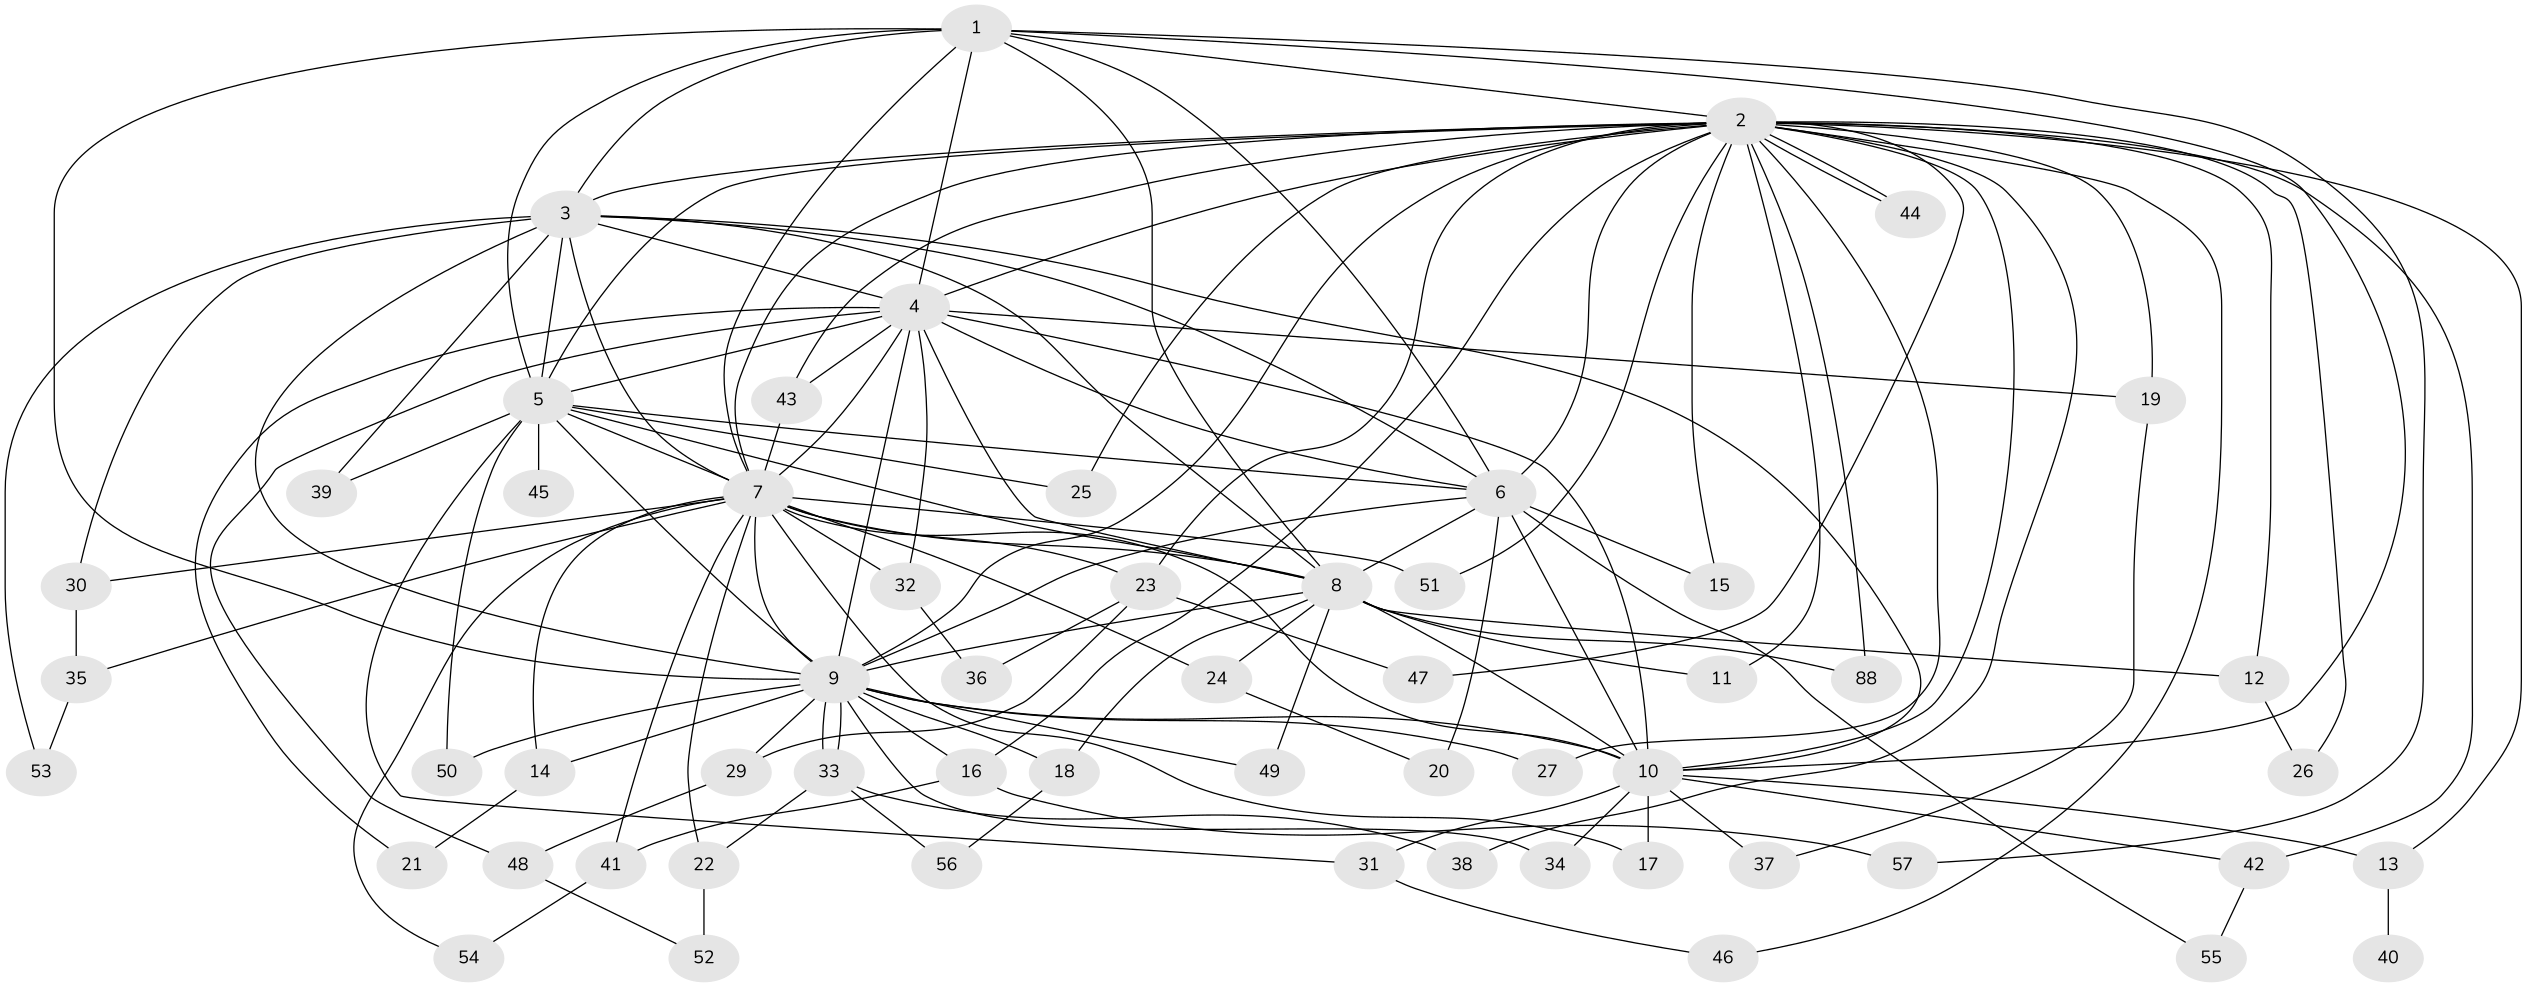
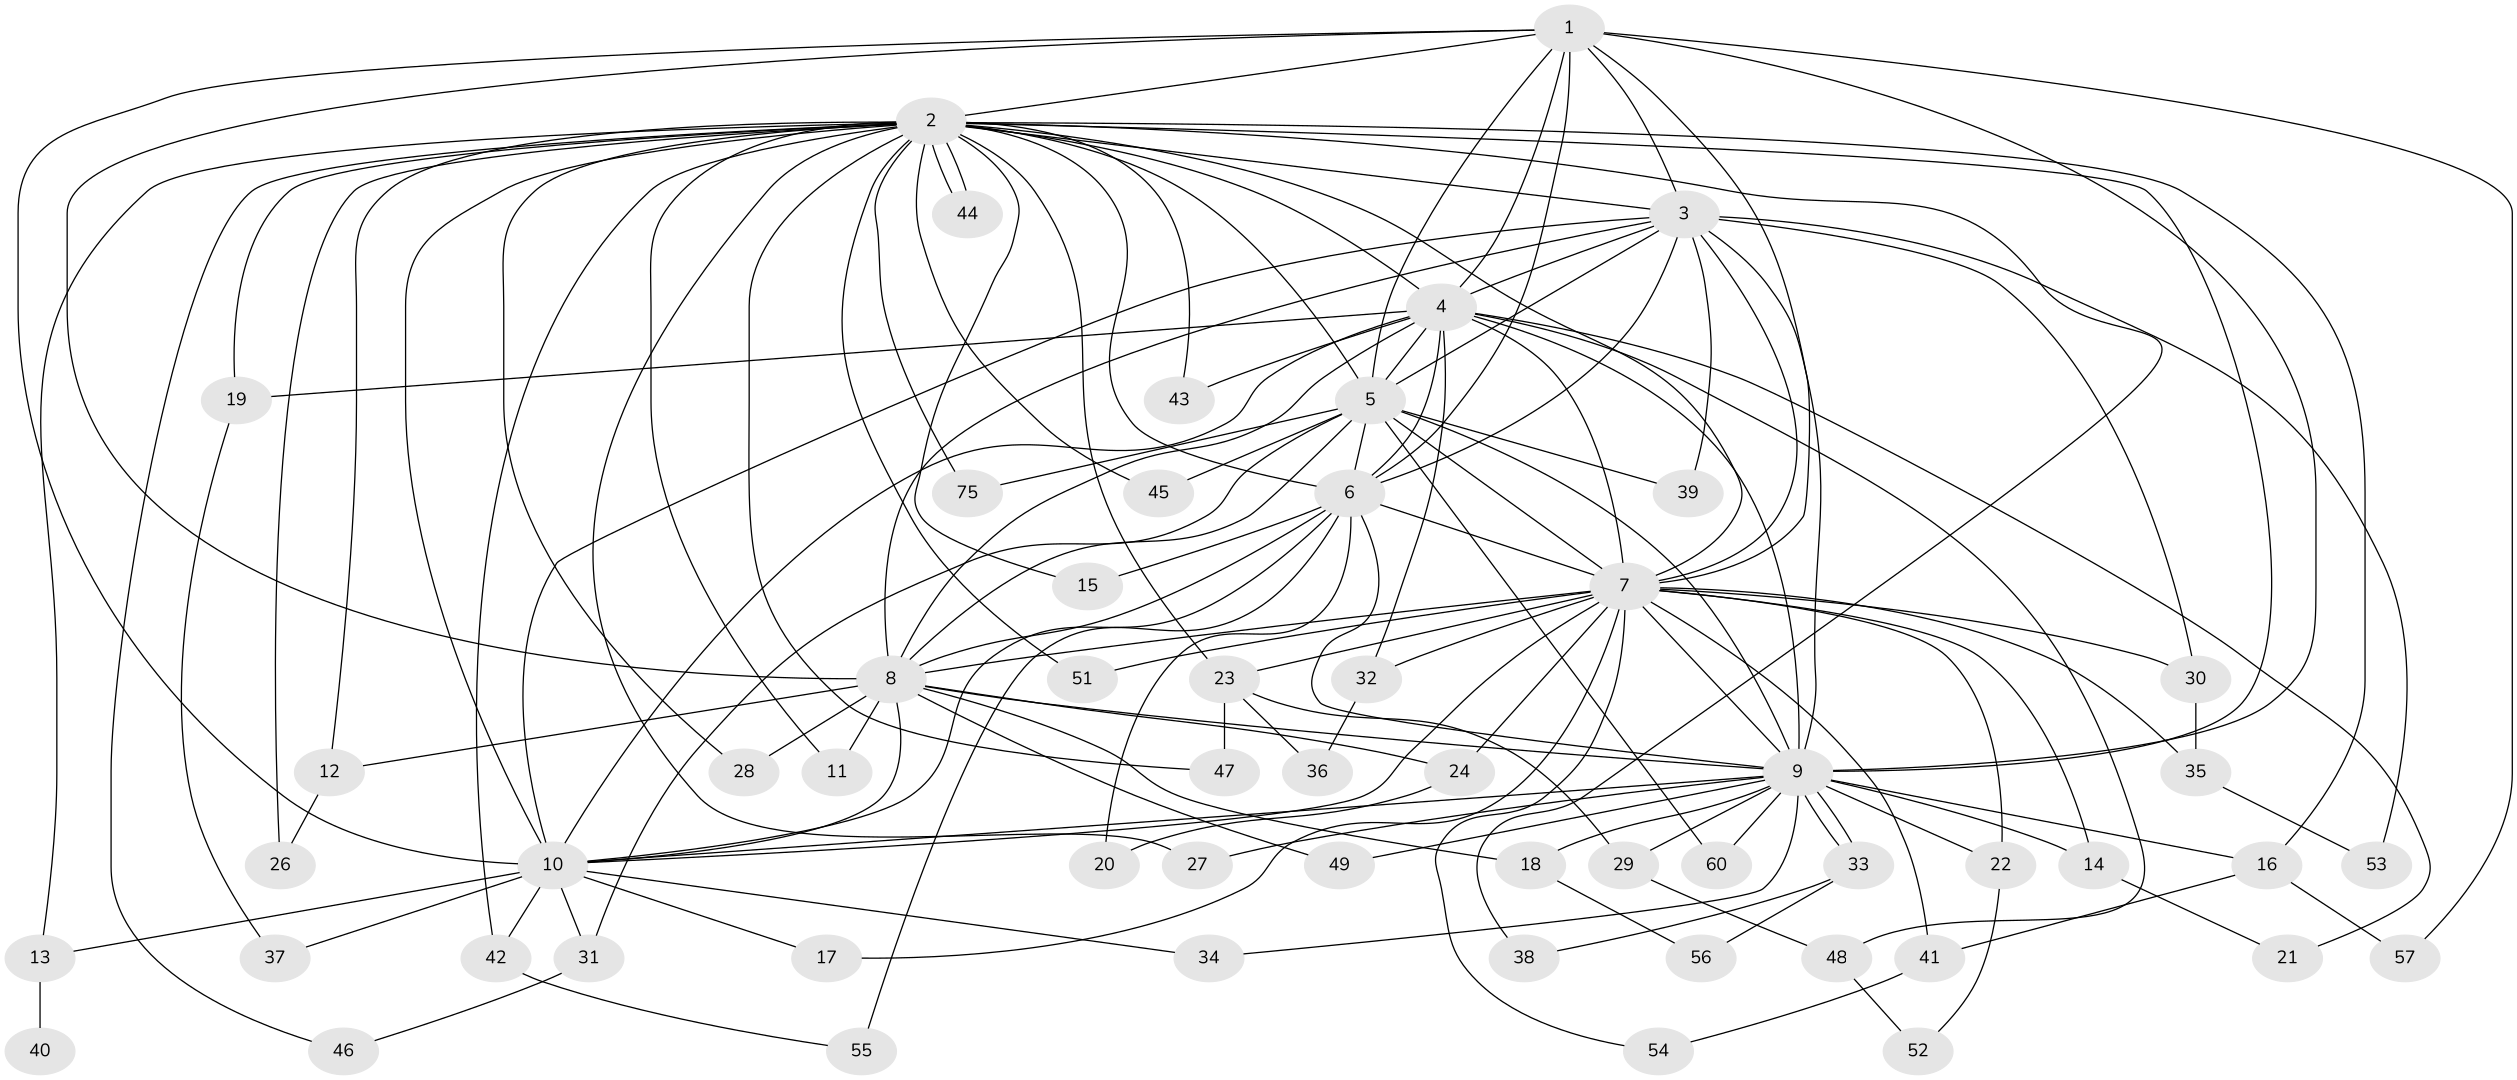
none -> (975, 354)
(772, 449) -> (1487, 540)
(1081, 493) -> (967, 493)
(1866, 679) -> (744, 772)
(447, 772) -> (1717, 865)
(747, 833) -> (1907, 822)
